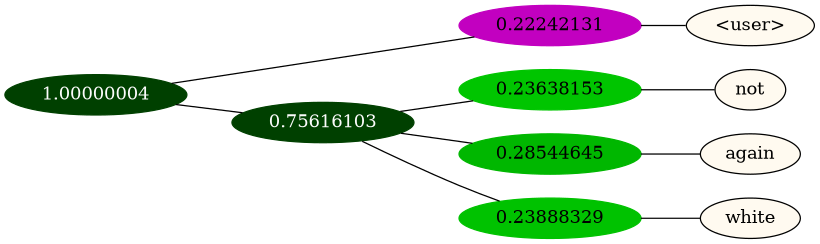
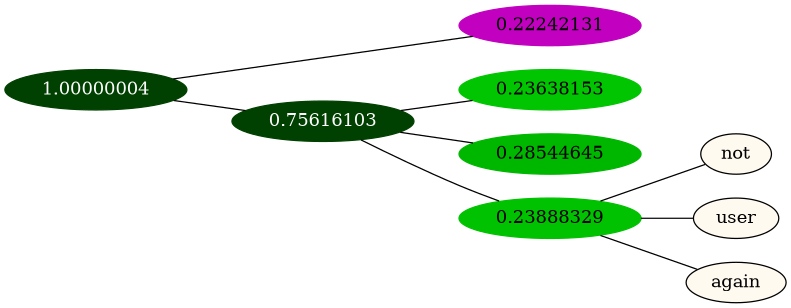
(750, 26) -> none
(678, 90) -> (653, 183)
(671, 154) -> (649, 252)
(750, 218) -> (736, 218)
